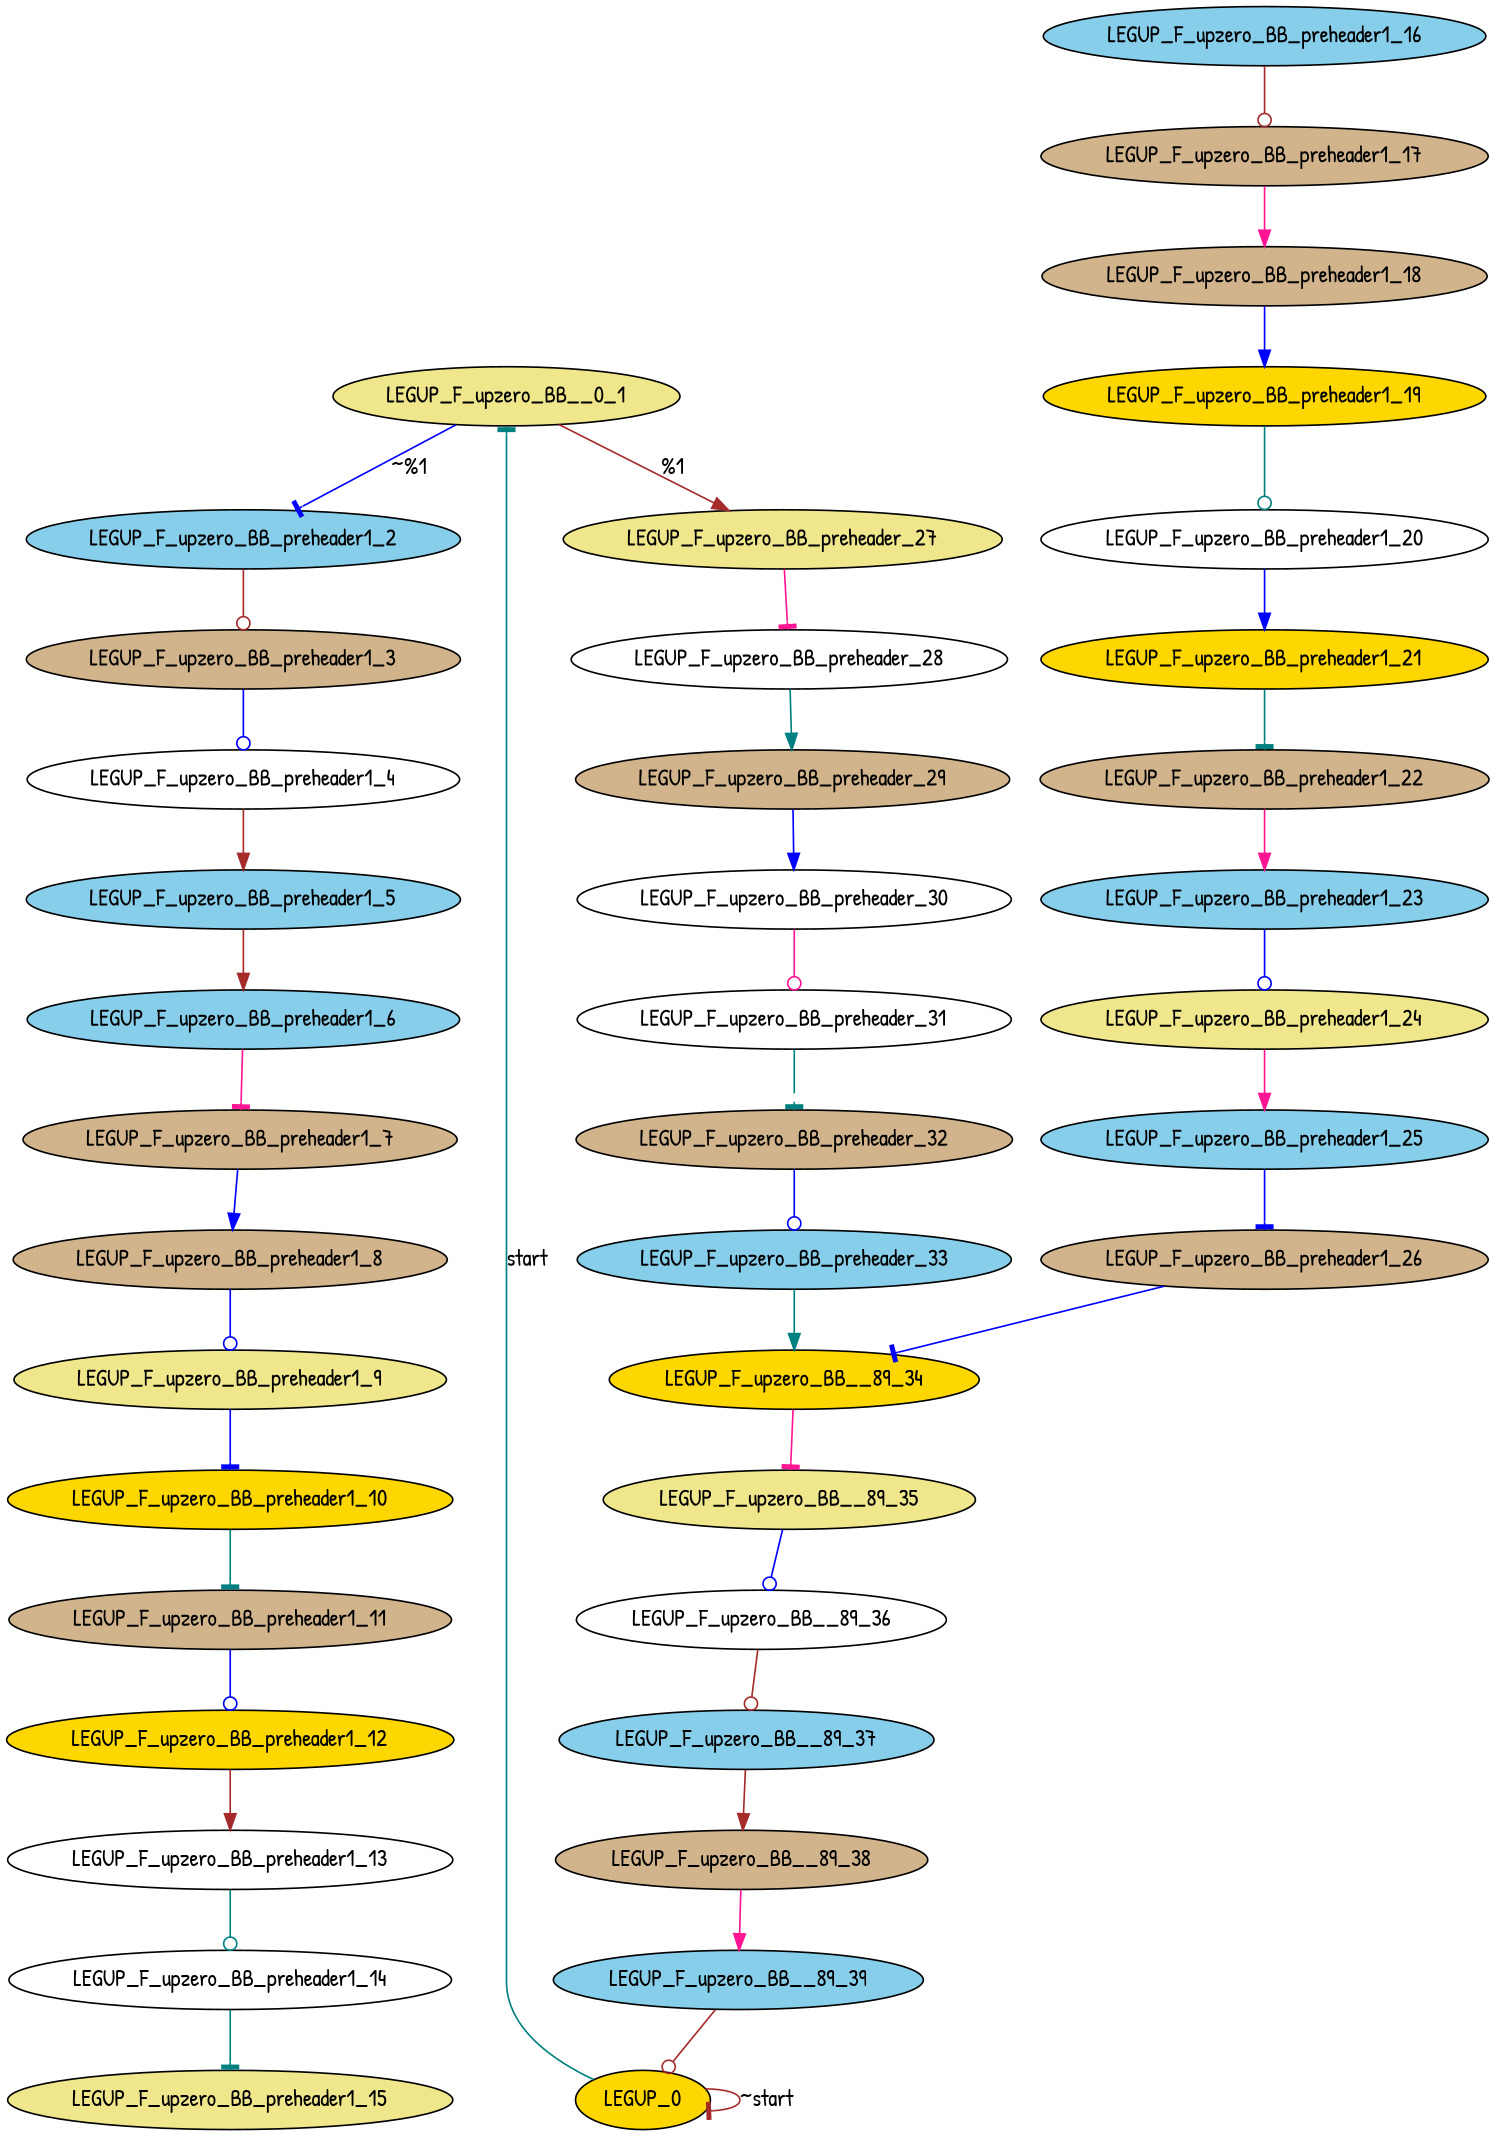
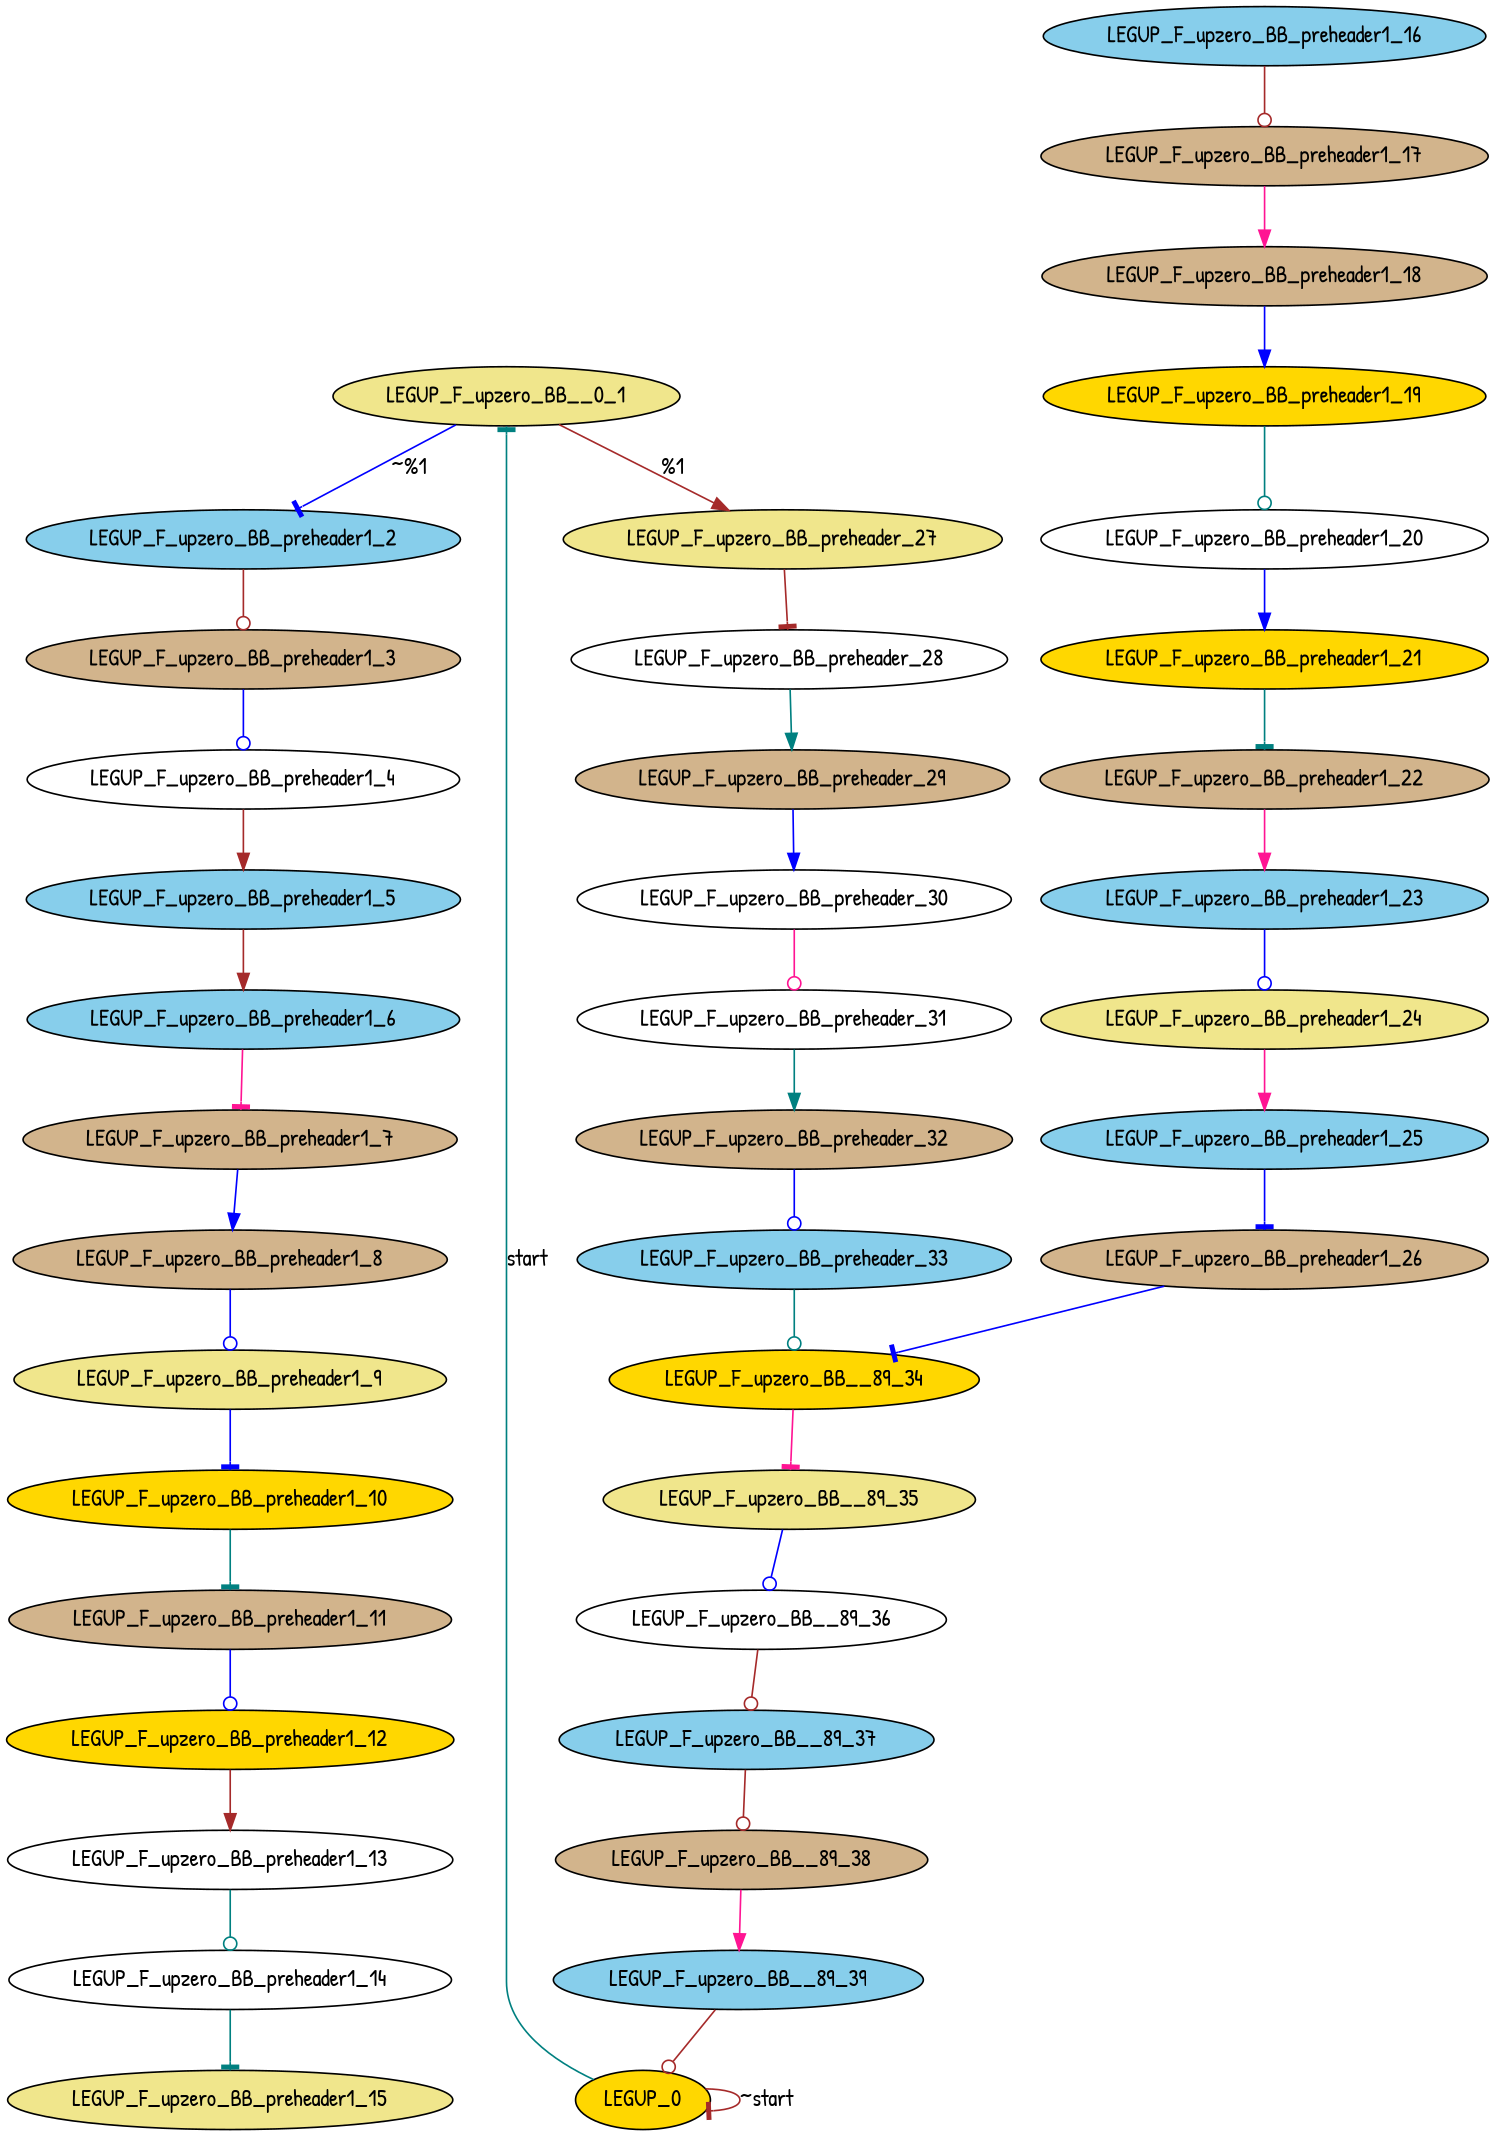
(786, 595) -> (786, 595)
(794, 1071) -> (794, 1071)
(794, 1313) -> (794, 1313)
(744, 1793) -> (744, 1793)
